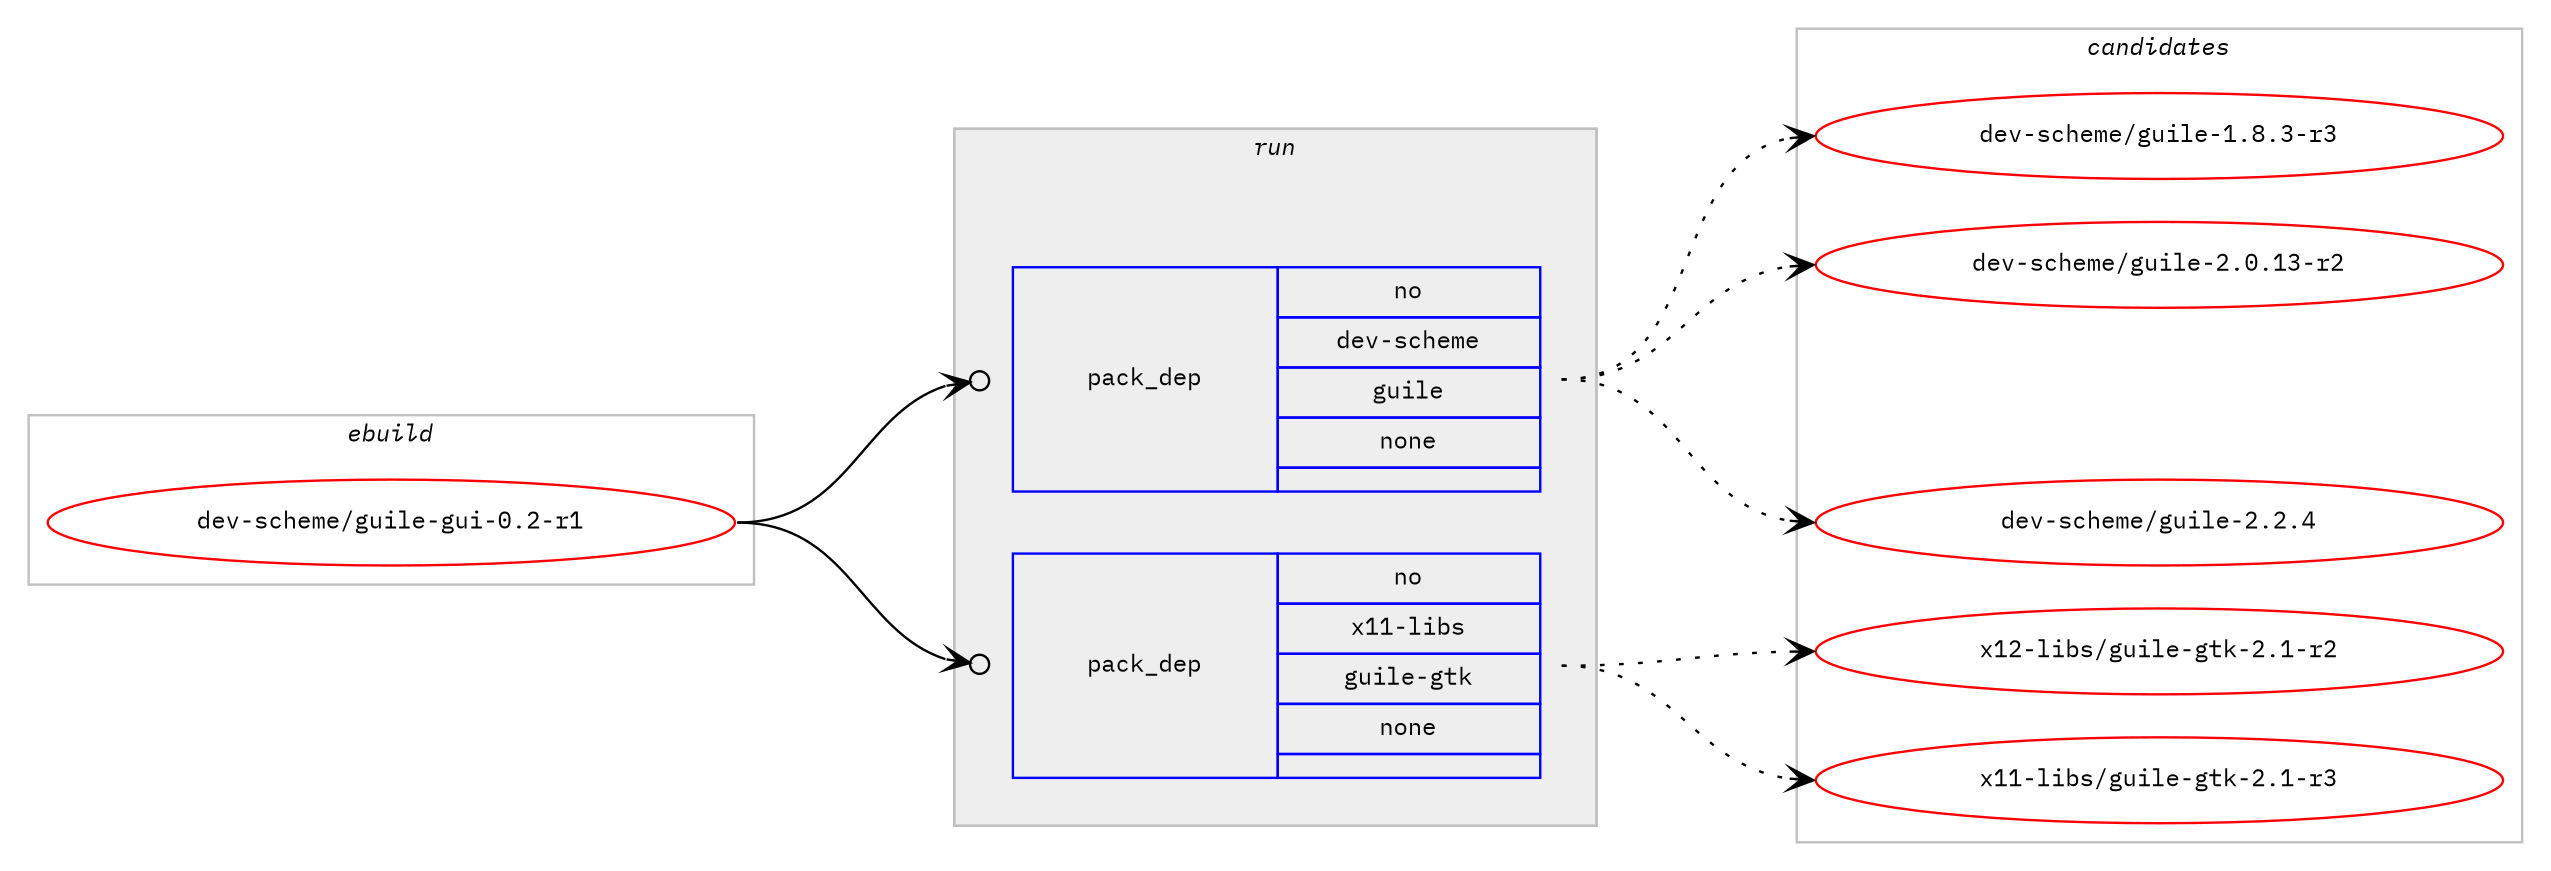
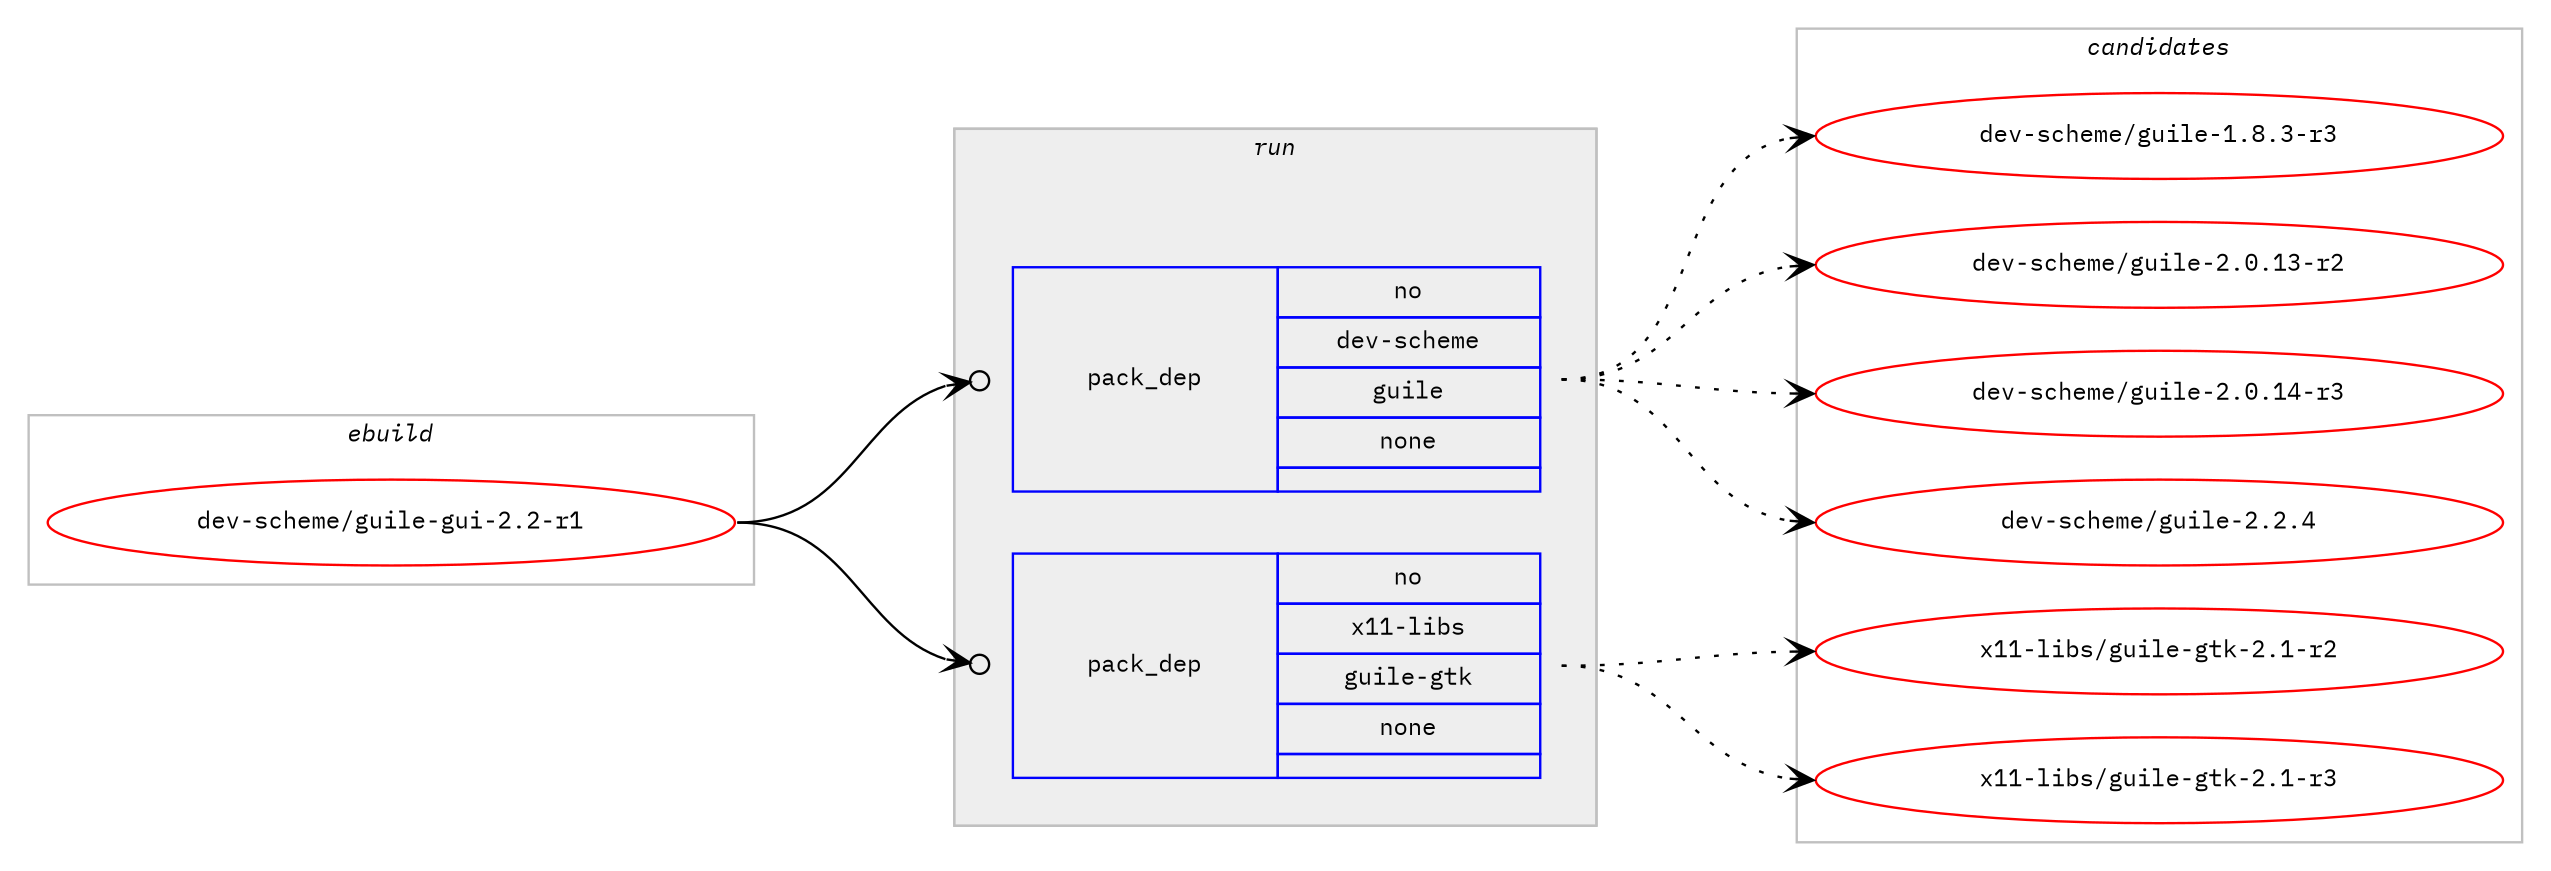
none -> (2159, 394)
(391, 523) -> (391, 523)
(2159, 651) -> (2159, 651)
